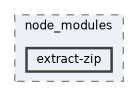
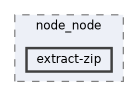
(69, 27) -> (69, 27)
